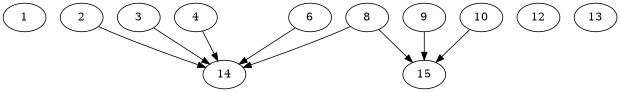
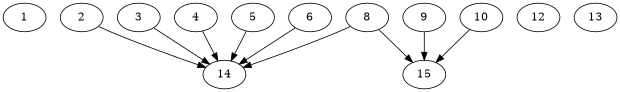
none -> (253, 17)
